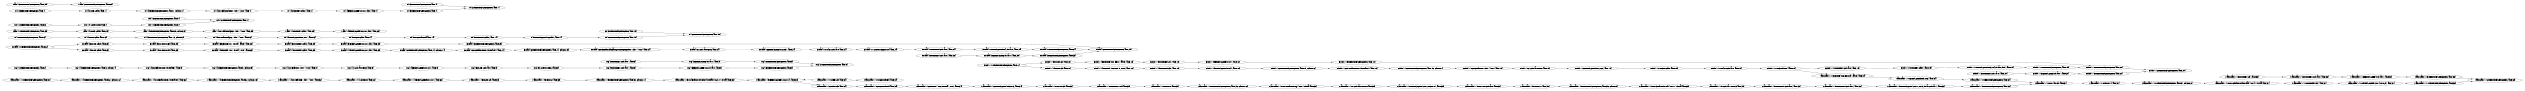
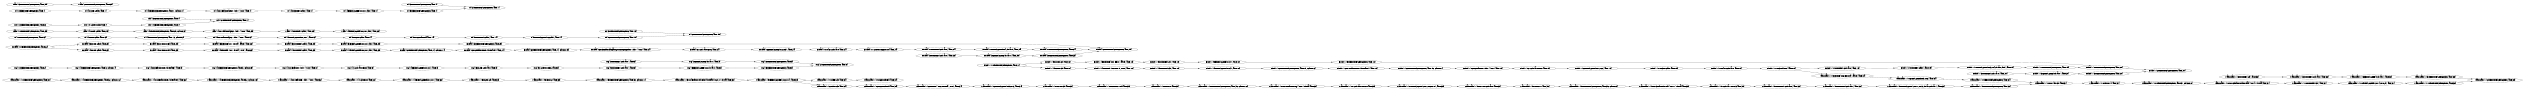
(809, 79) -> (808, 81)
